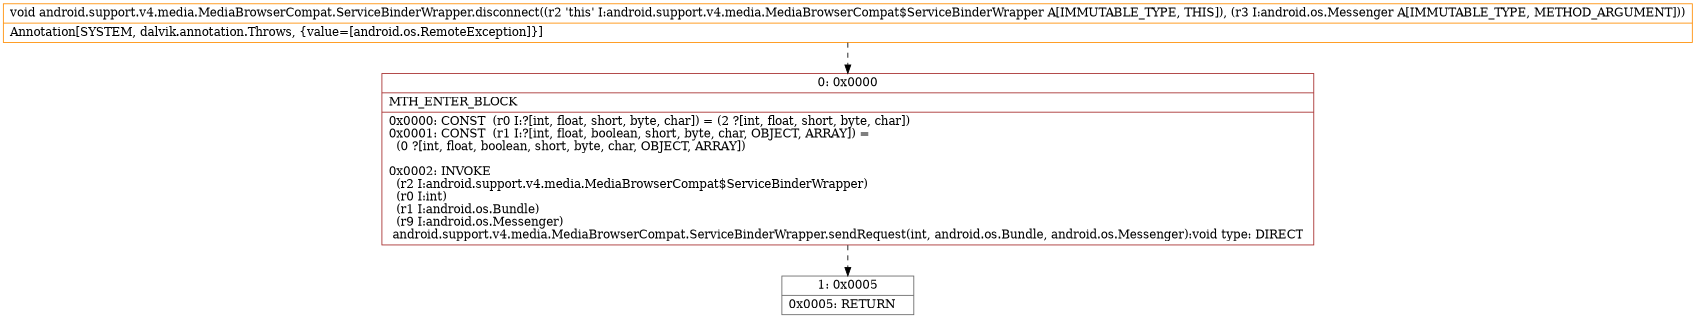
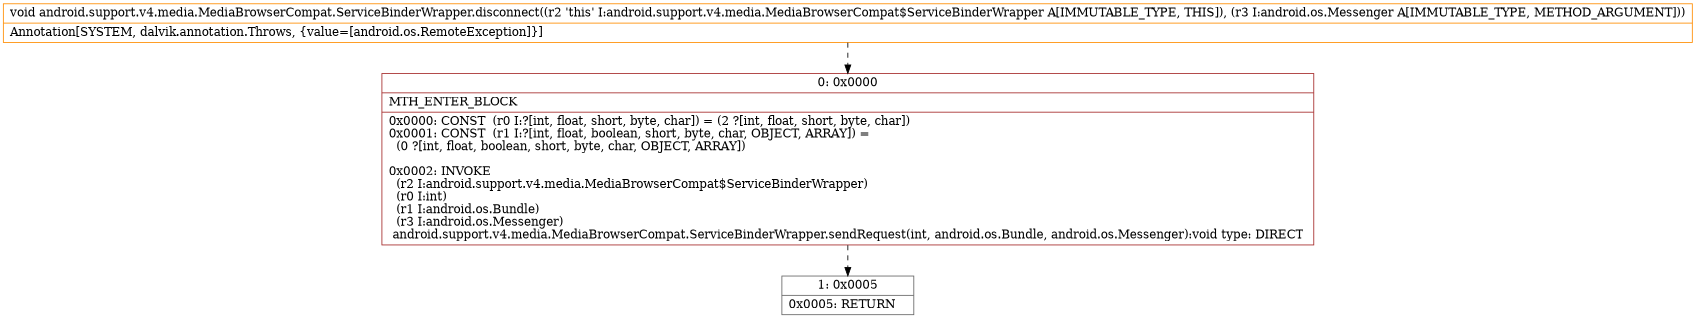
(476, 222) -> (476, 222)
